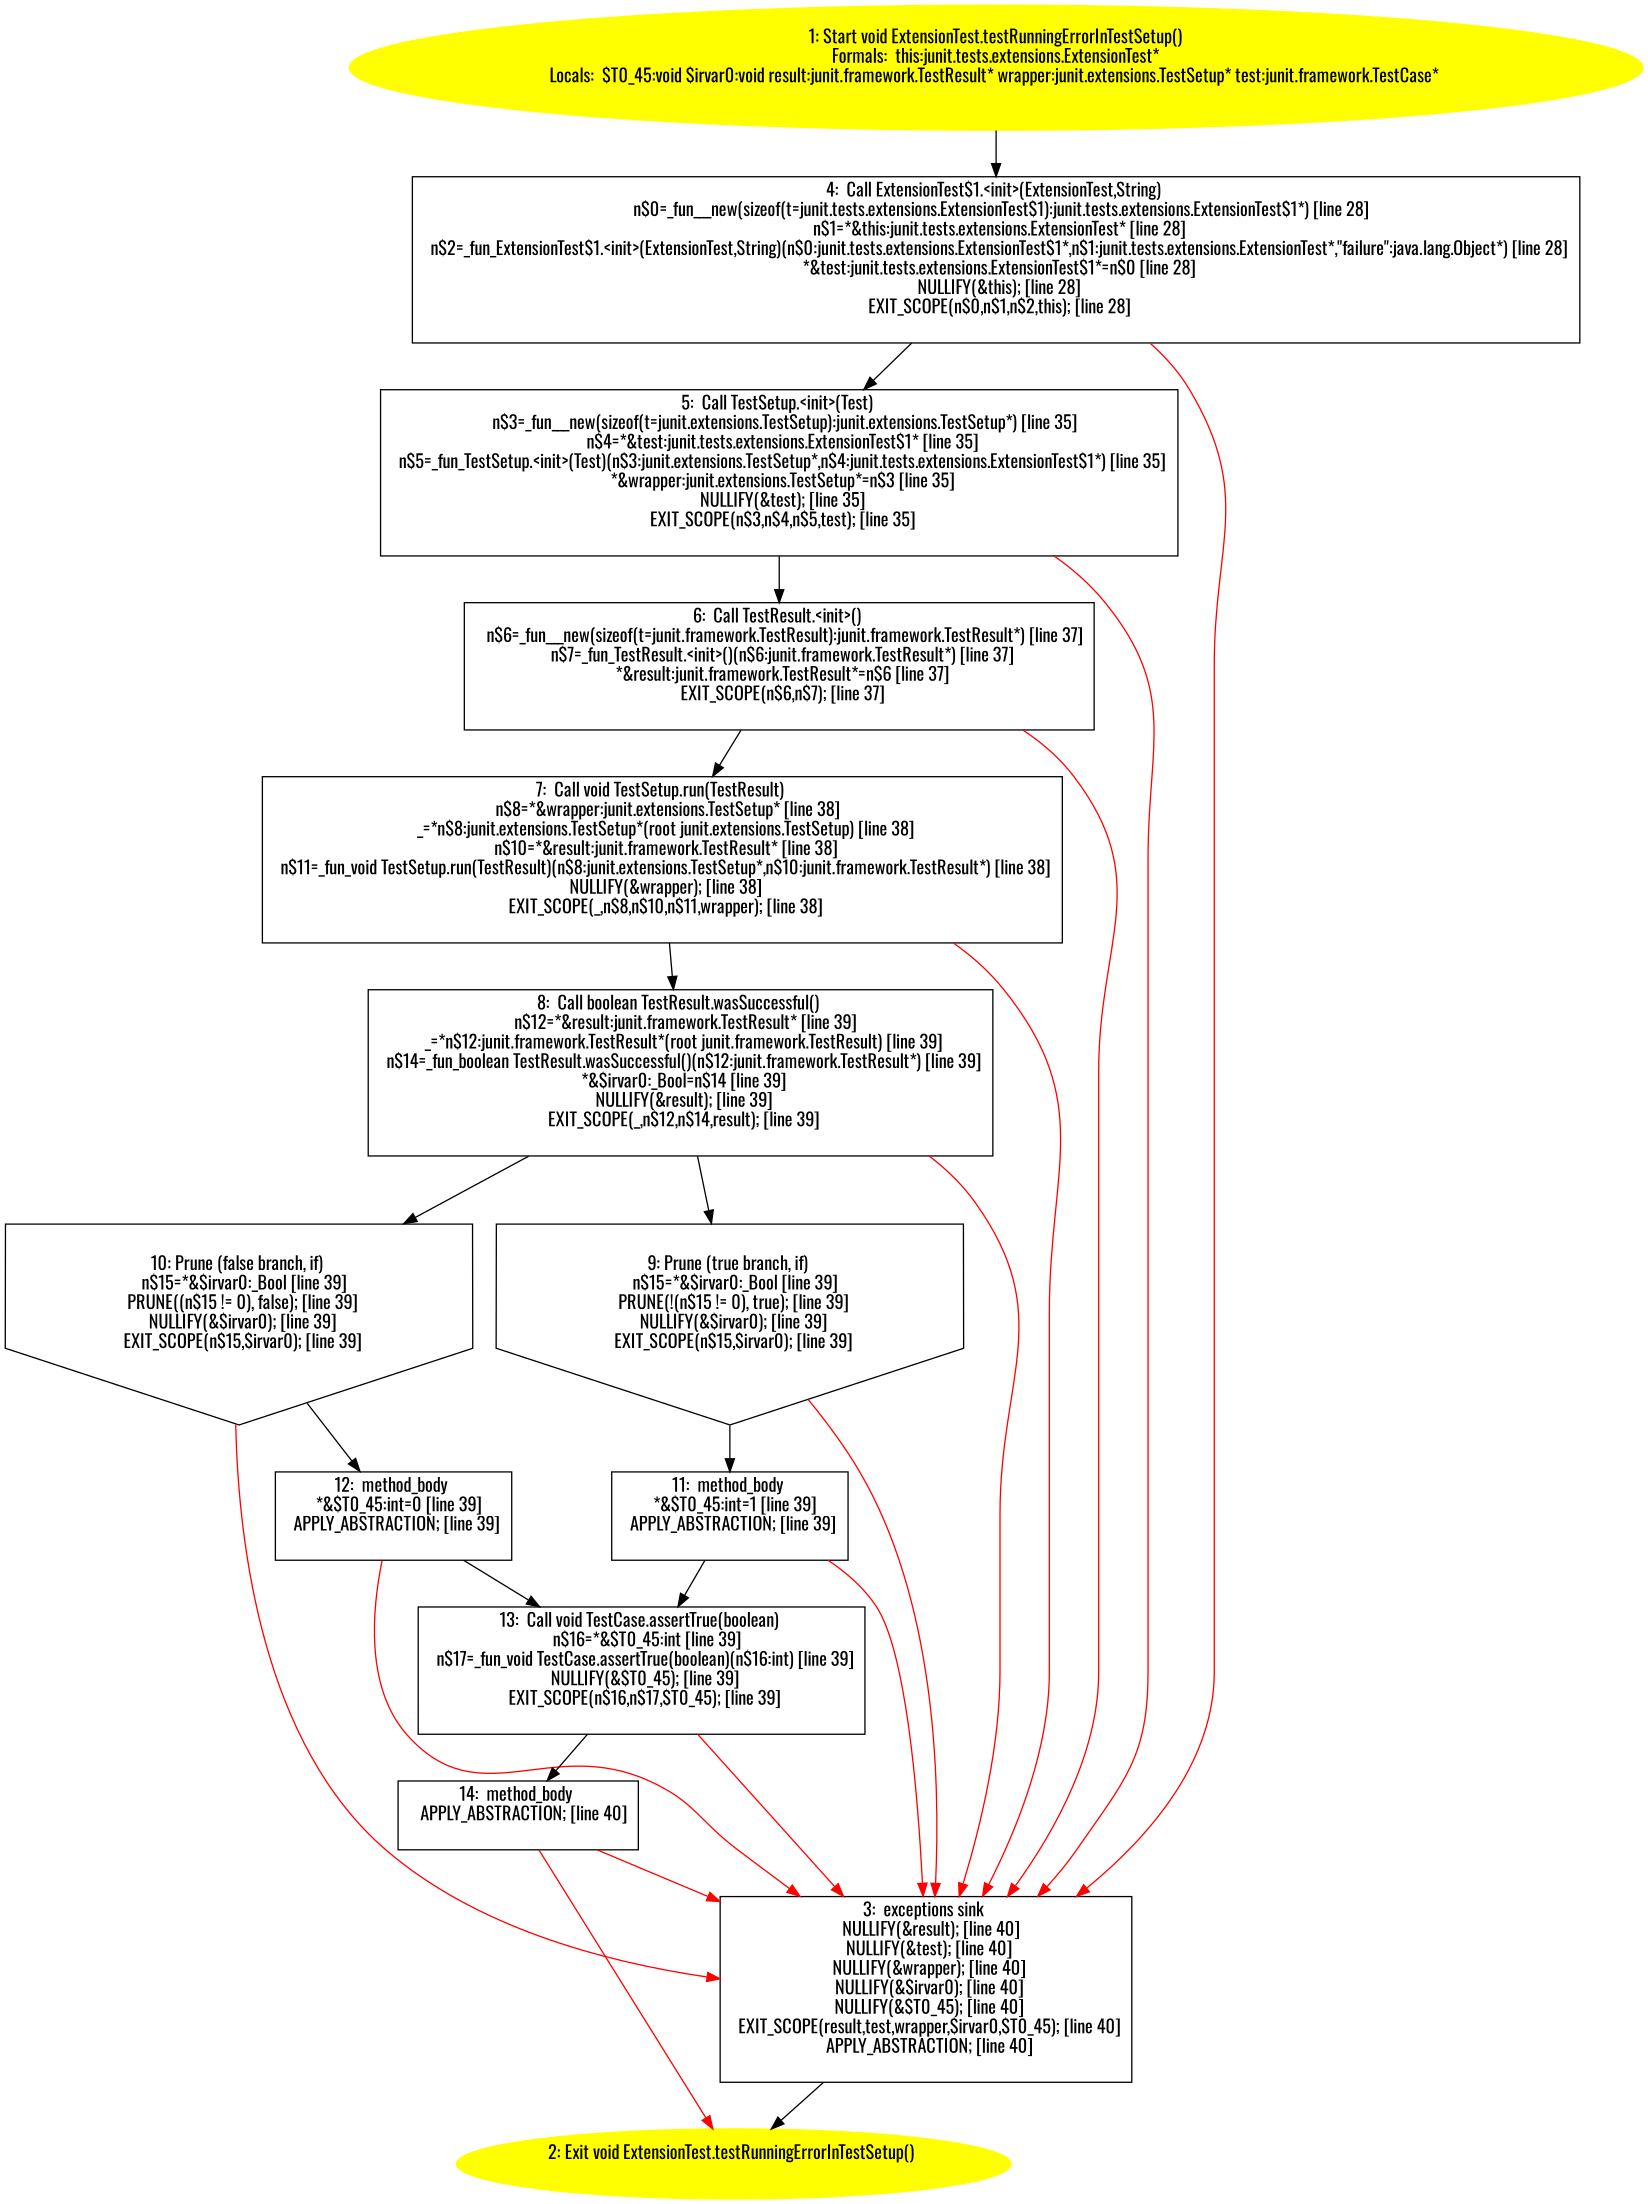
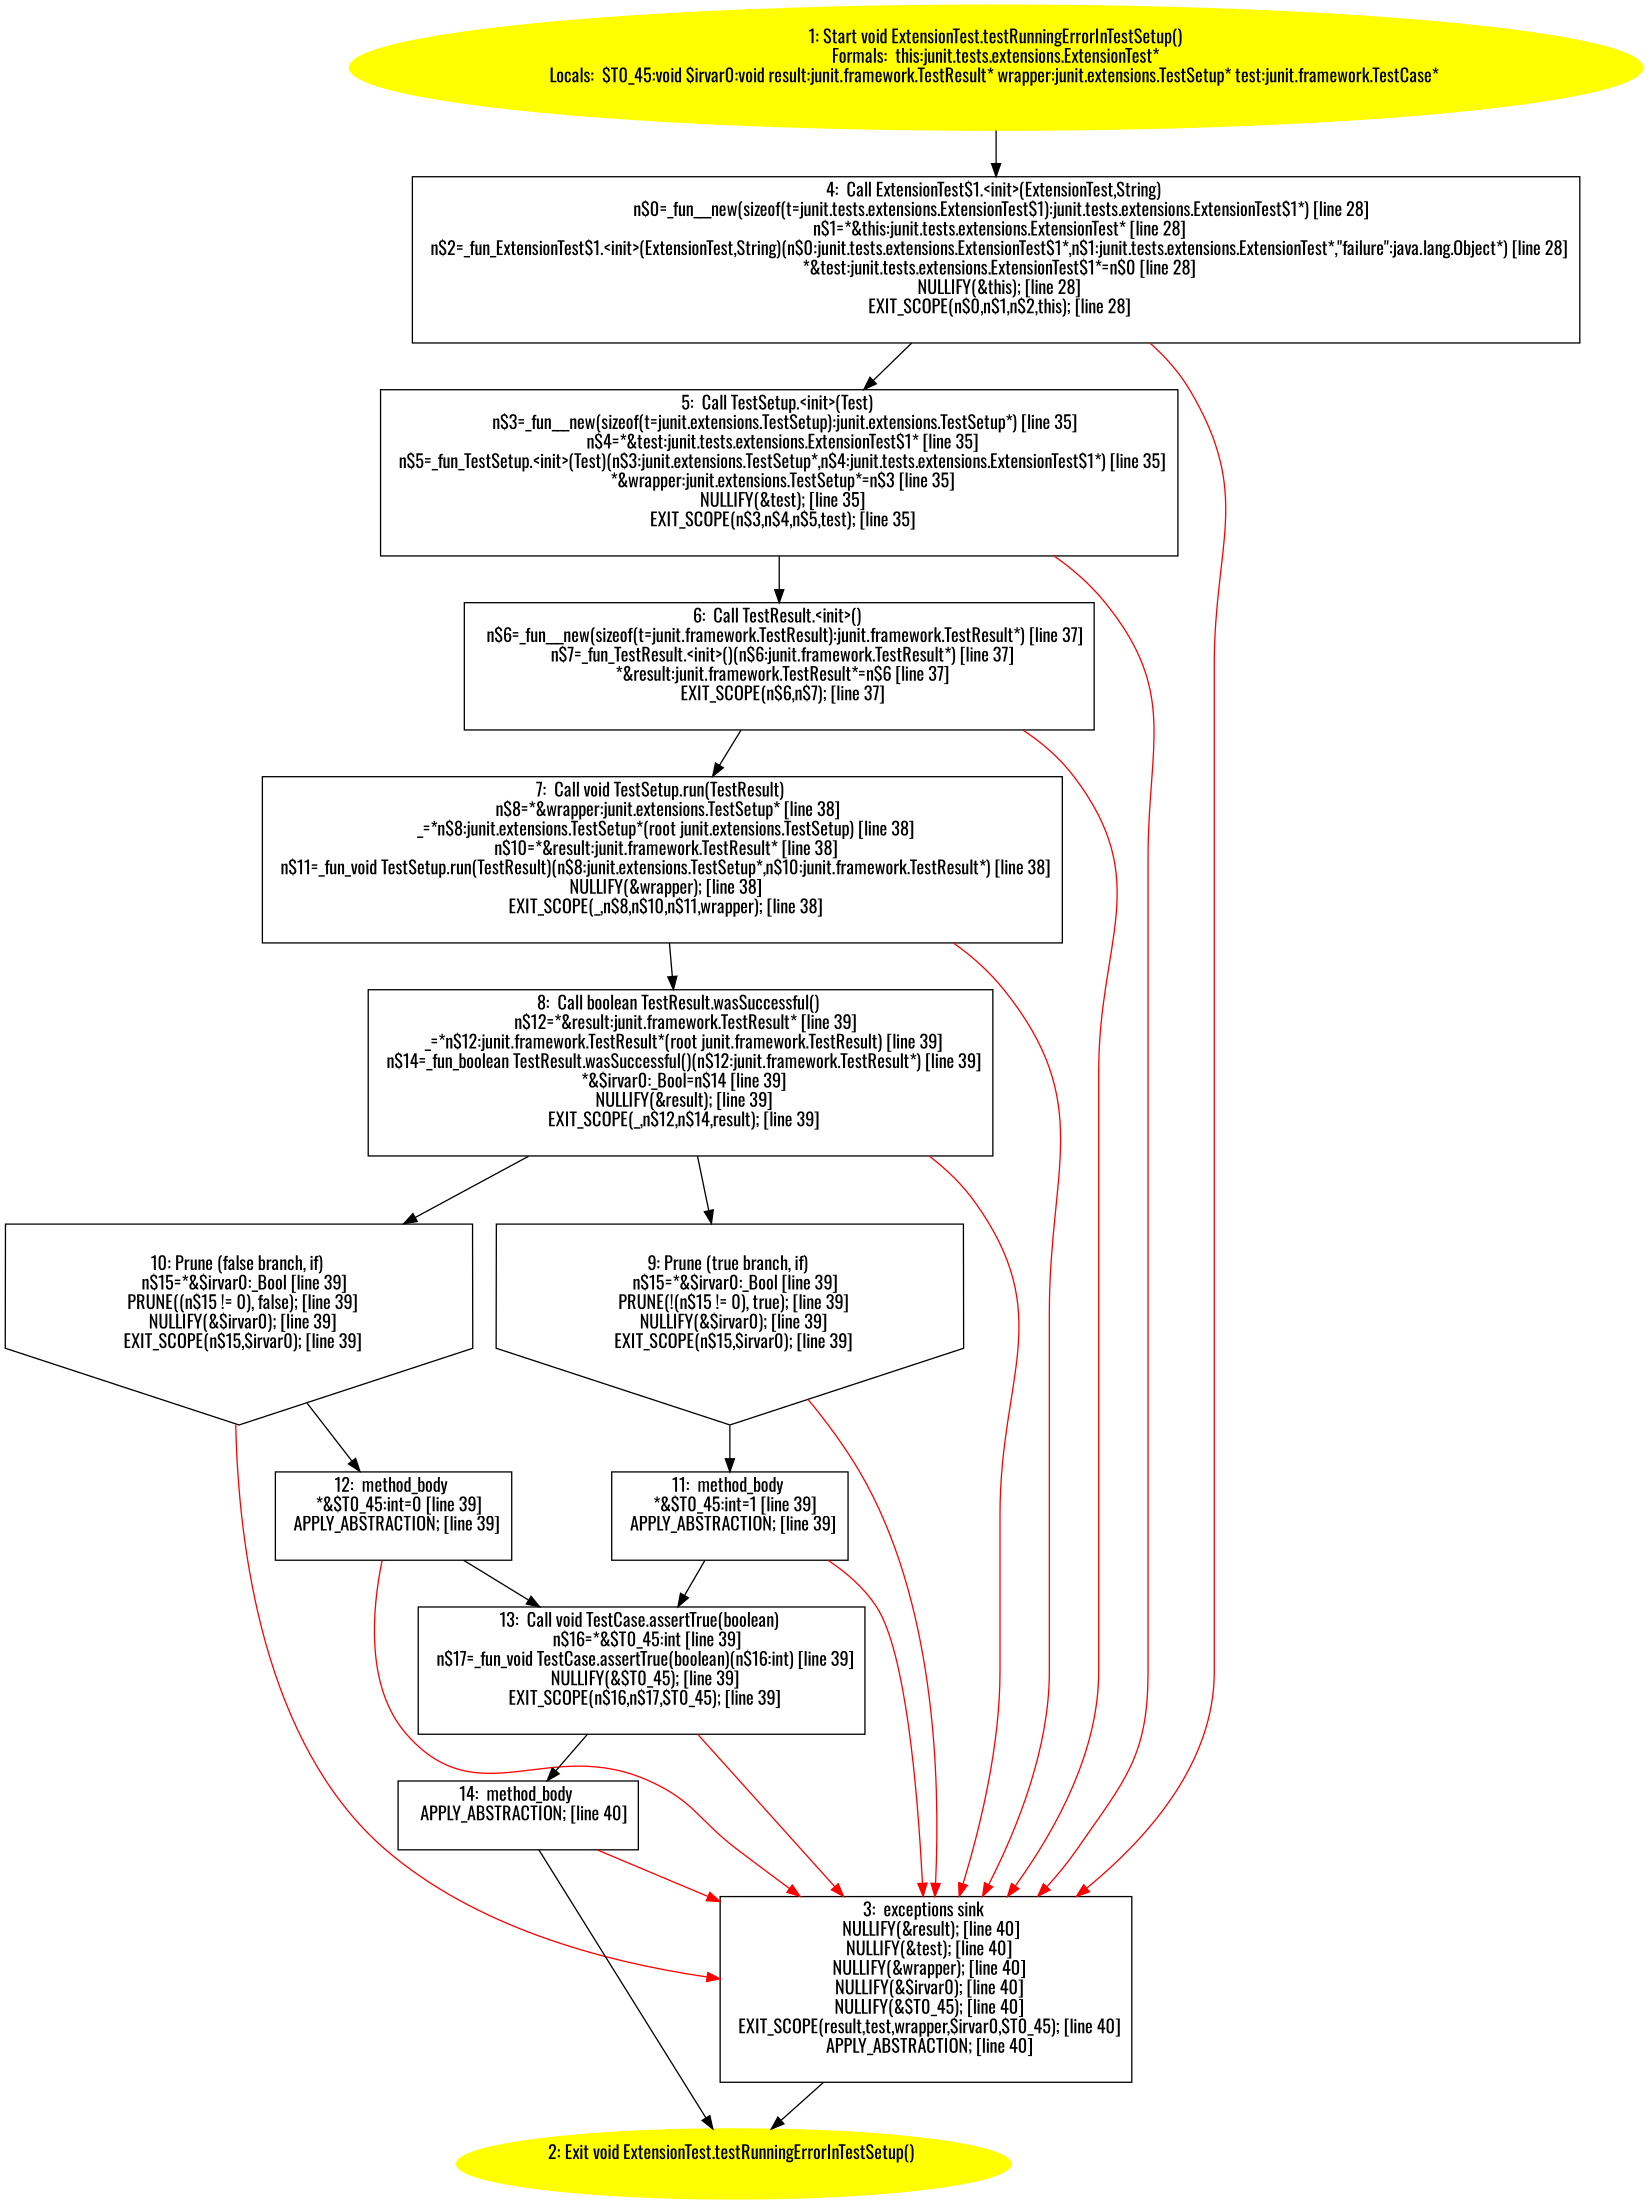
(622, 1984) -> (622, 1984)
